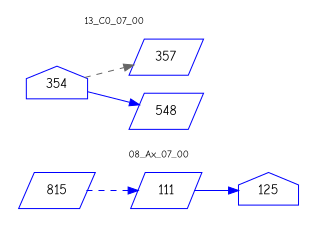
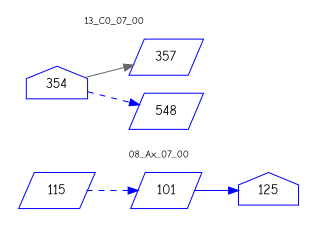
(104, 73) -> (104, 73)
(109, 97) -> (109, 97)
(57, 191) -> (57, 191)
(166, 191) -> (166, 191)
